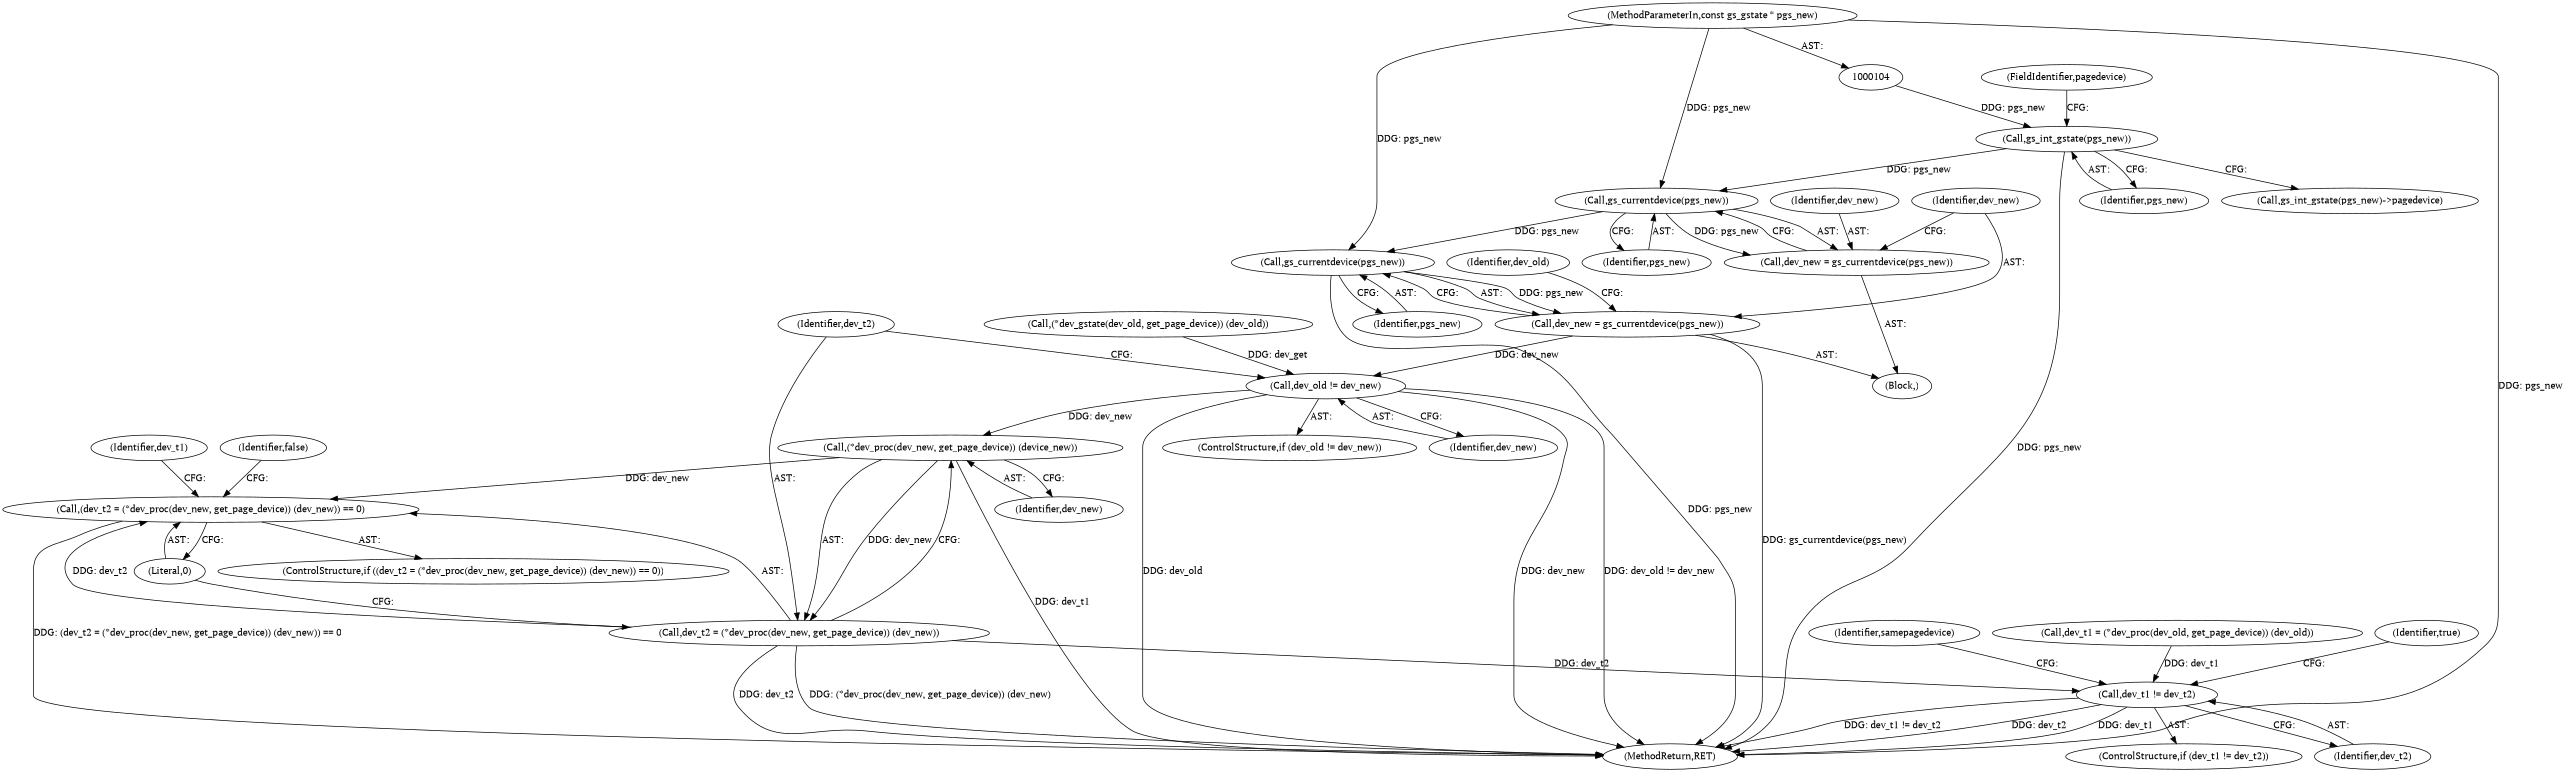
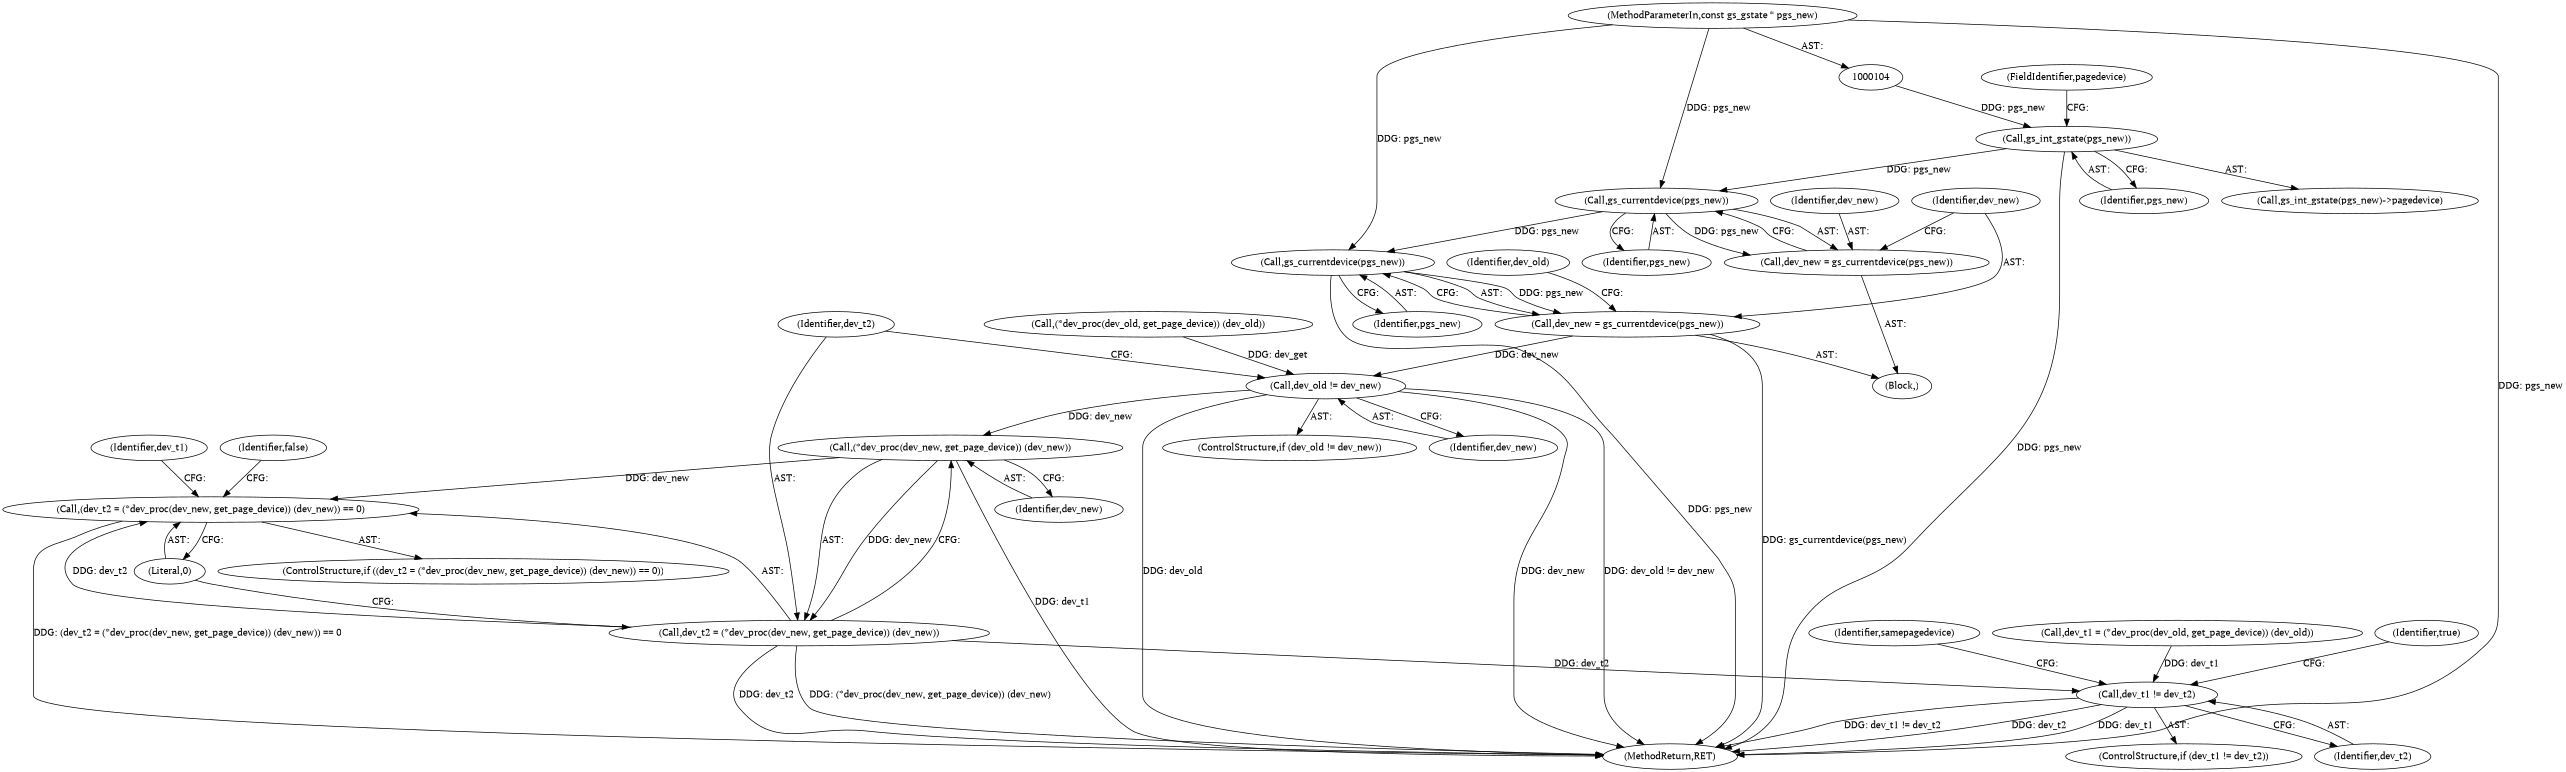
(2237, 170) -> (2237, 170)
(1148, 324) -> (1148, 324)
(950, 448) -> (950, 448)
